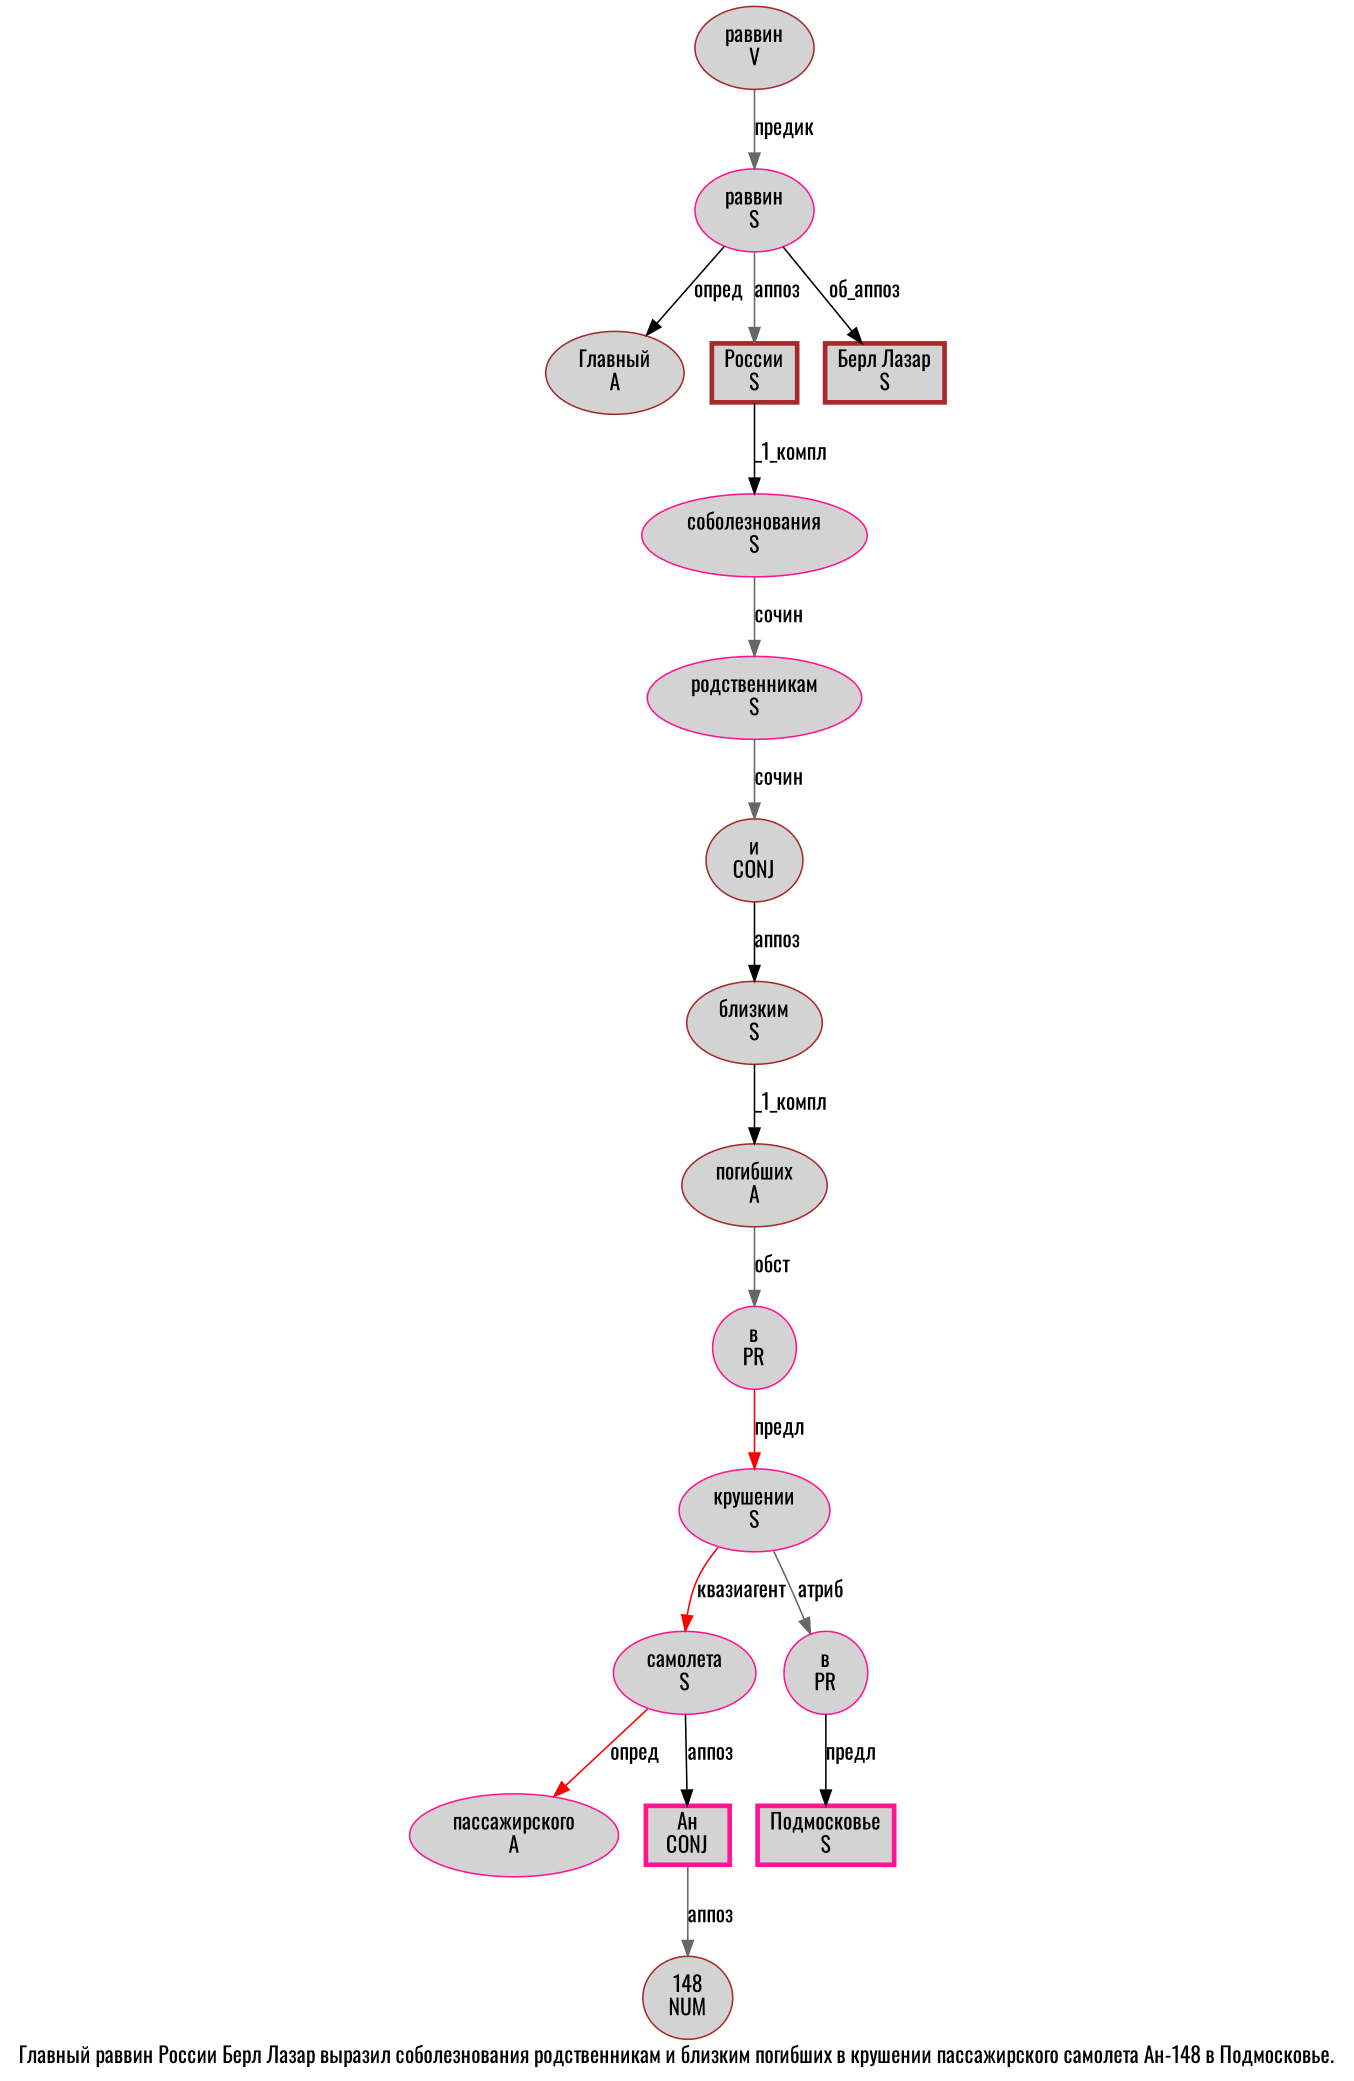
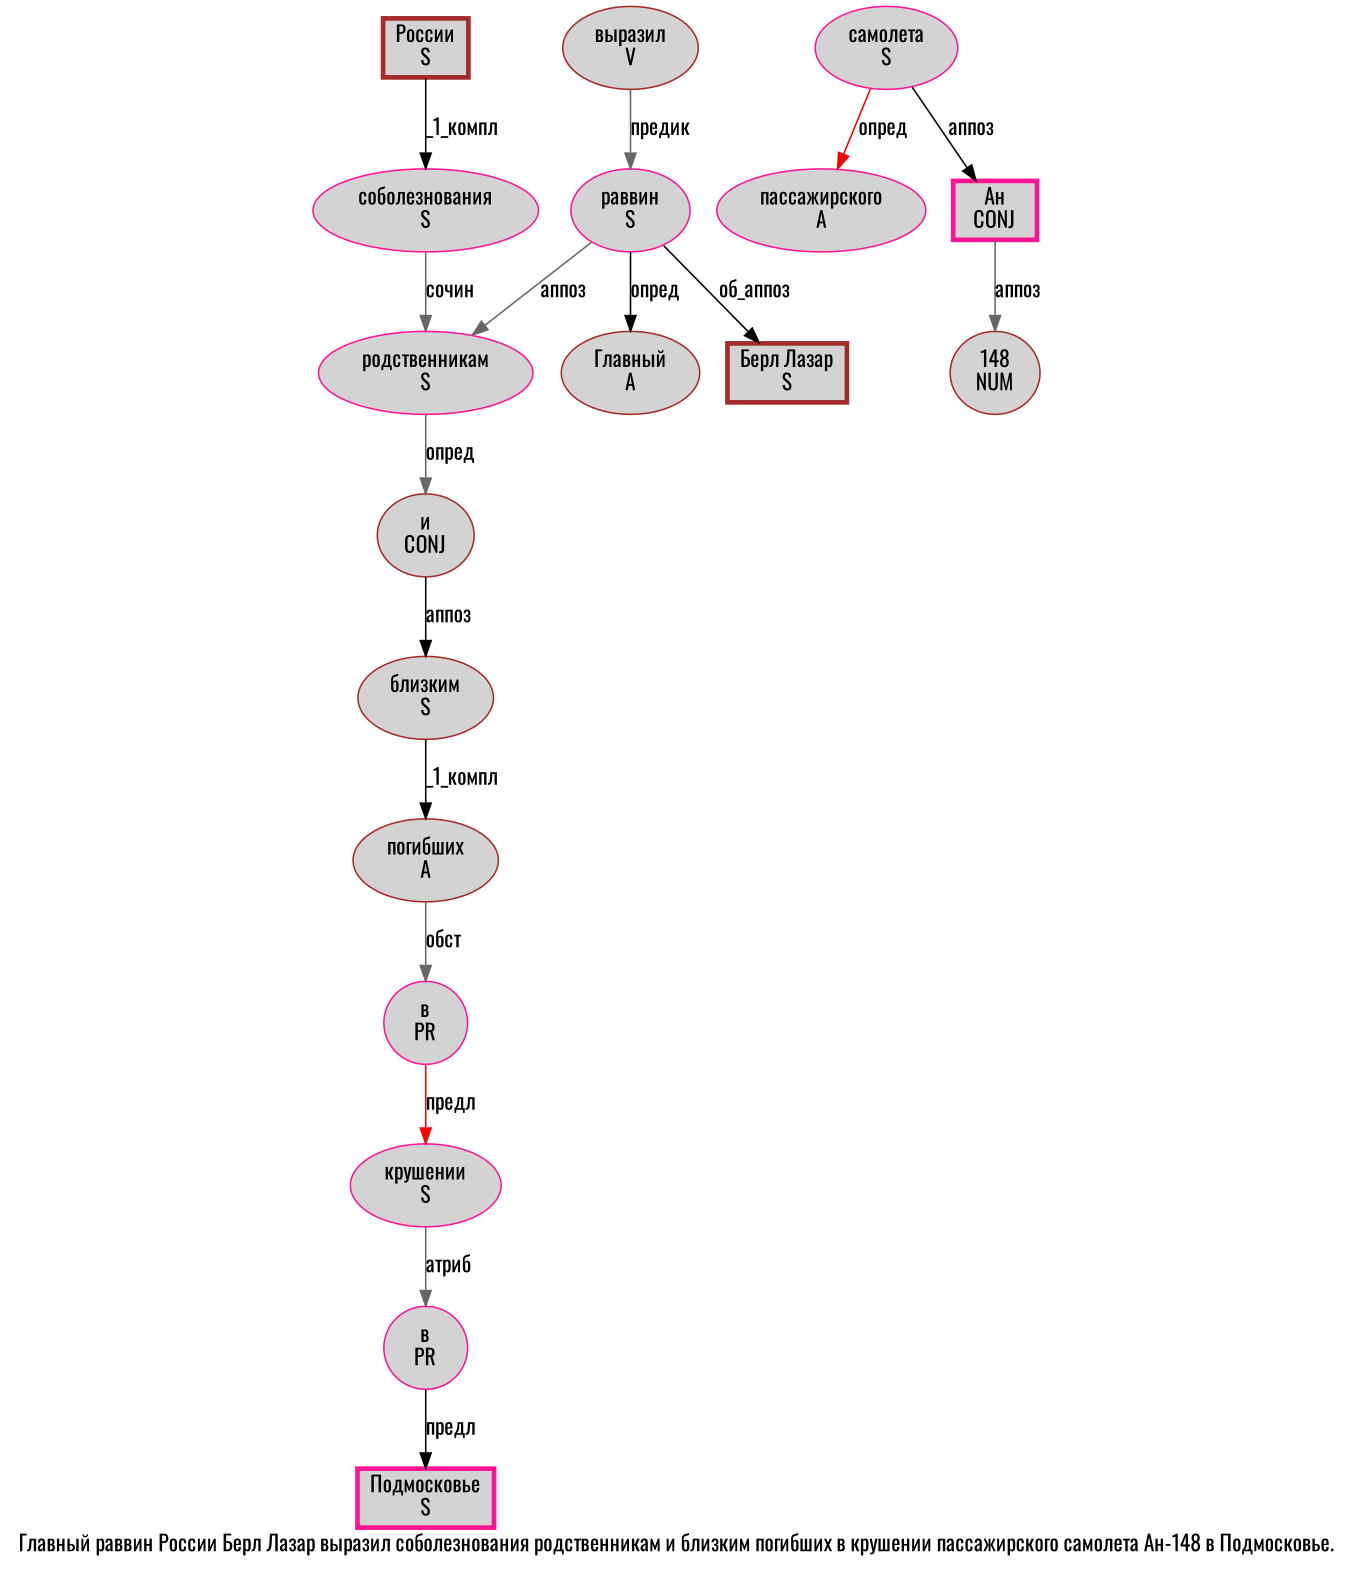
(755, 48) -> (631, 48)
(755, 290) -> (538, 284)
(779, 779) -> (451, 454)
(698, 1579) -> none
